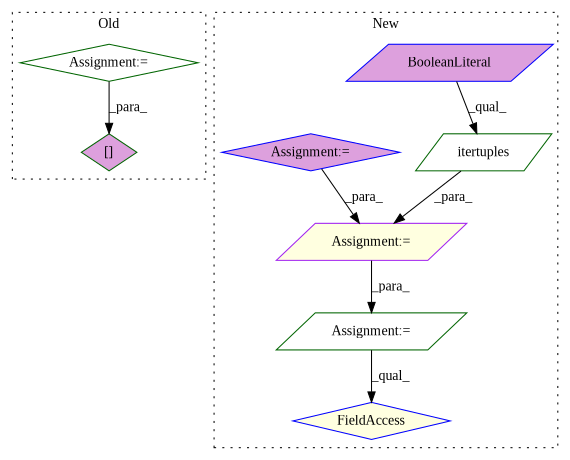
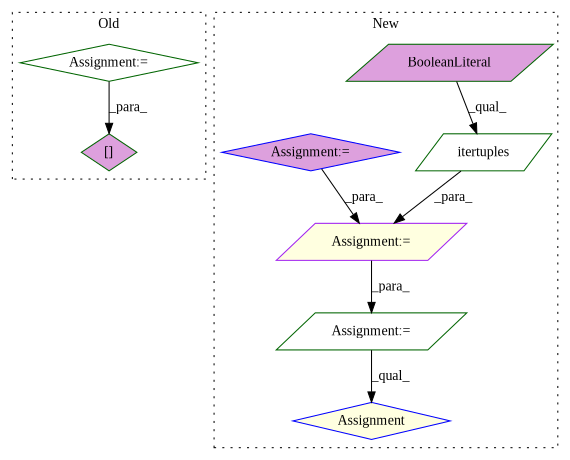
(450, 63) -> (450, 63)
(372, 421) -> (372, 421)
